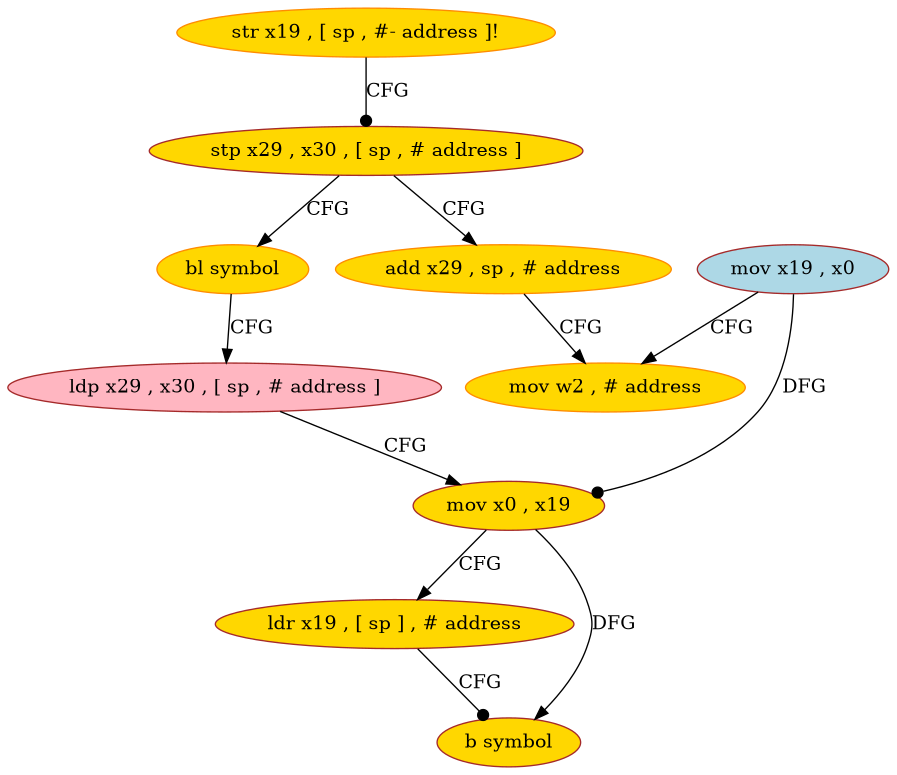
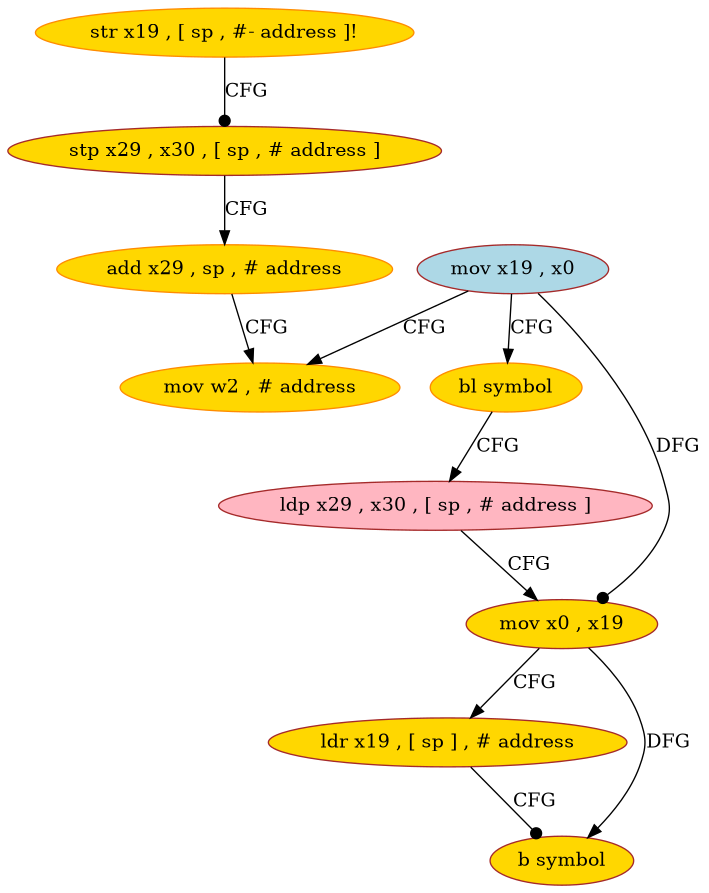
(304, 206) -> (510, 322)
